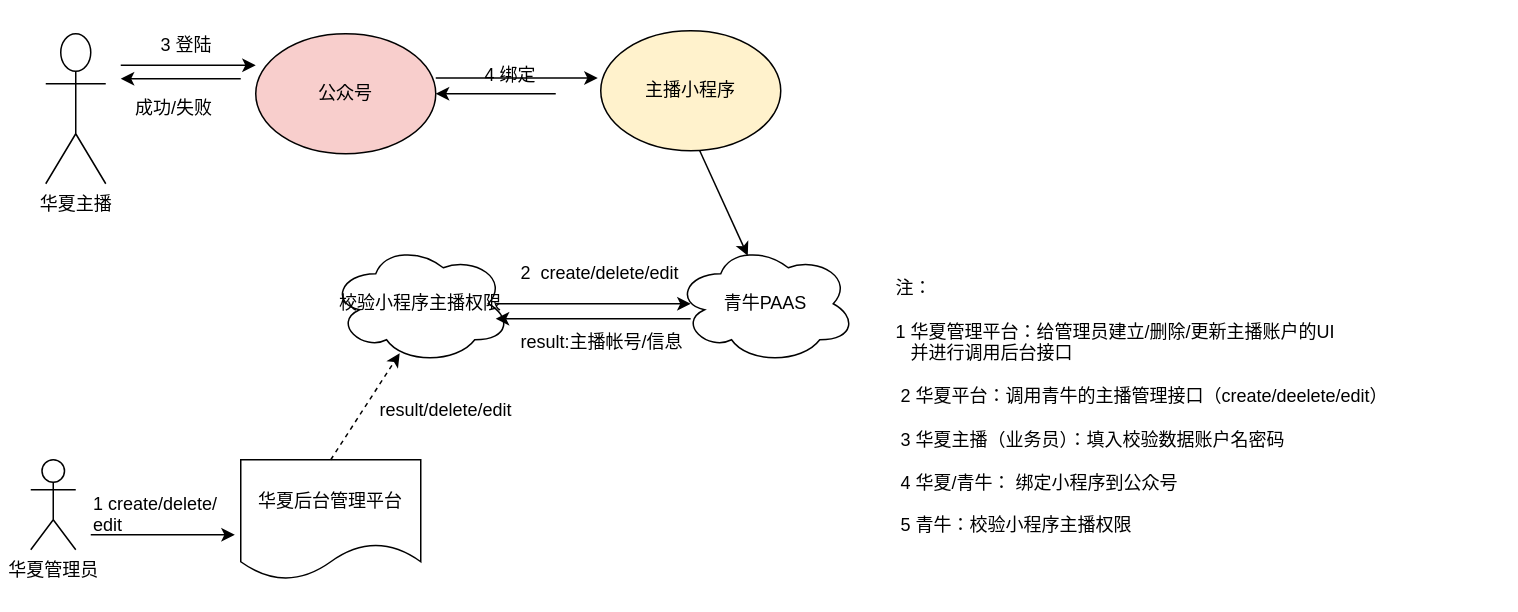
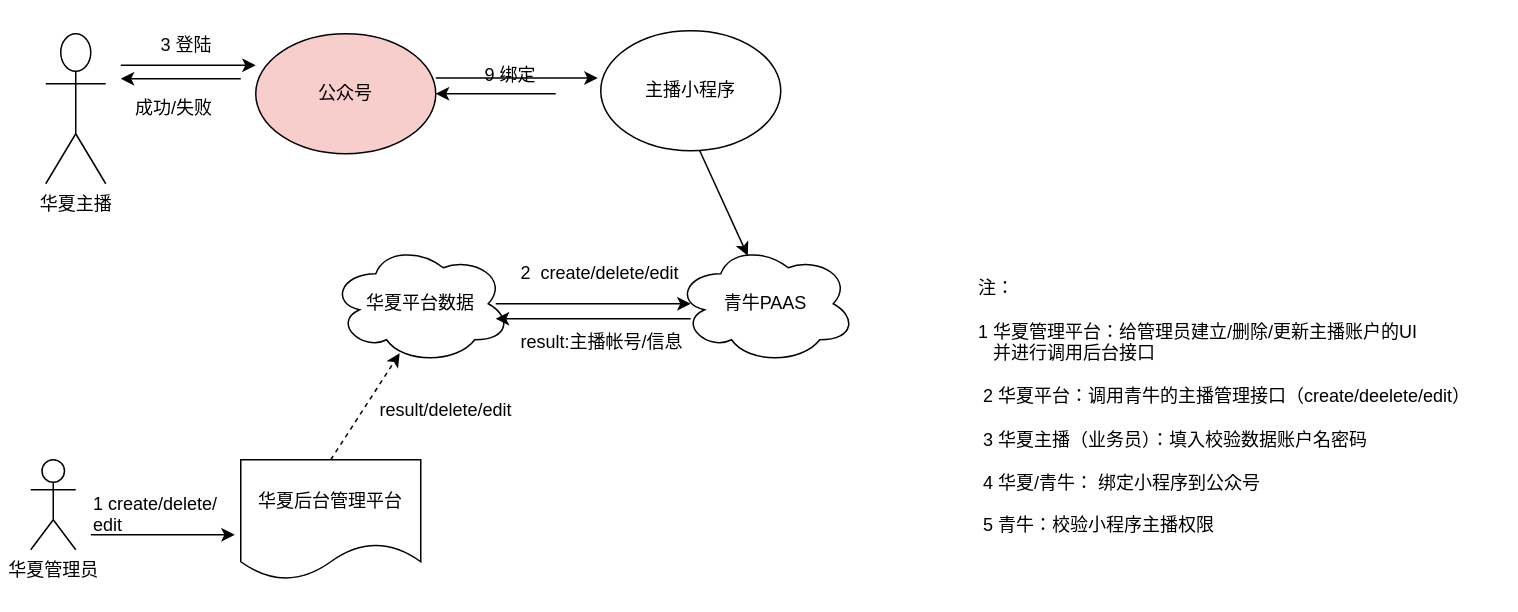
(511, 76) -> (511, 76)
(691, 91) -> (691, 91)
(421, 304) -> (421, 304)
(1148, 424) -> (1231, 424)
